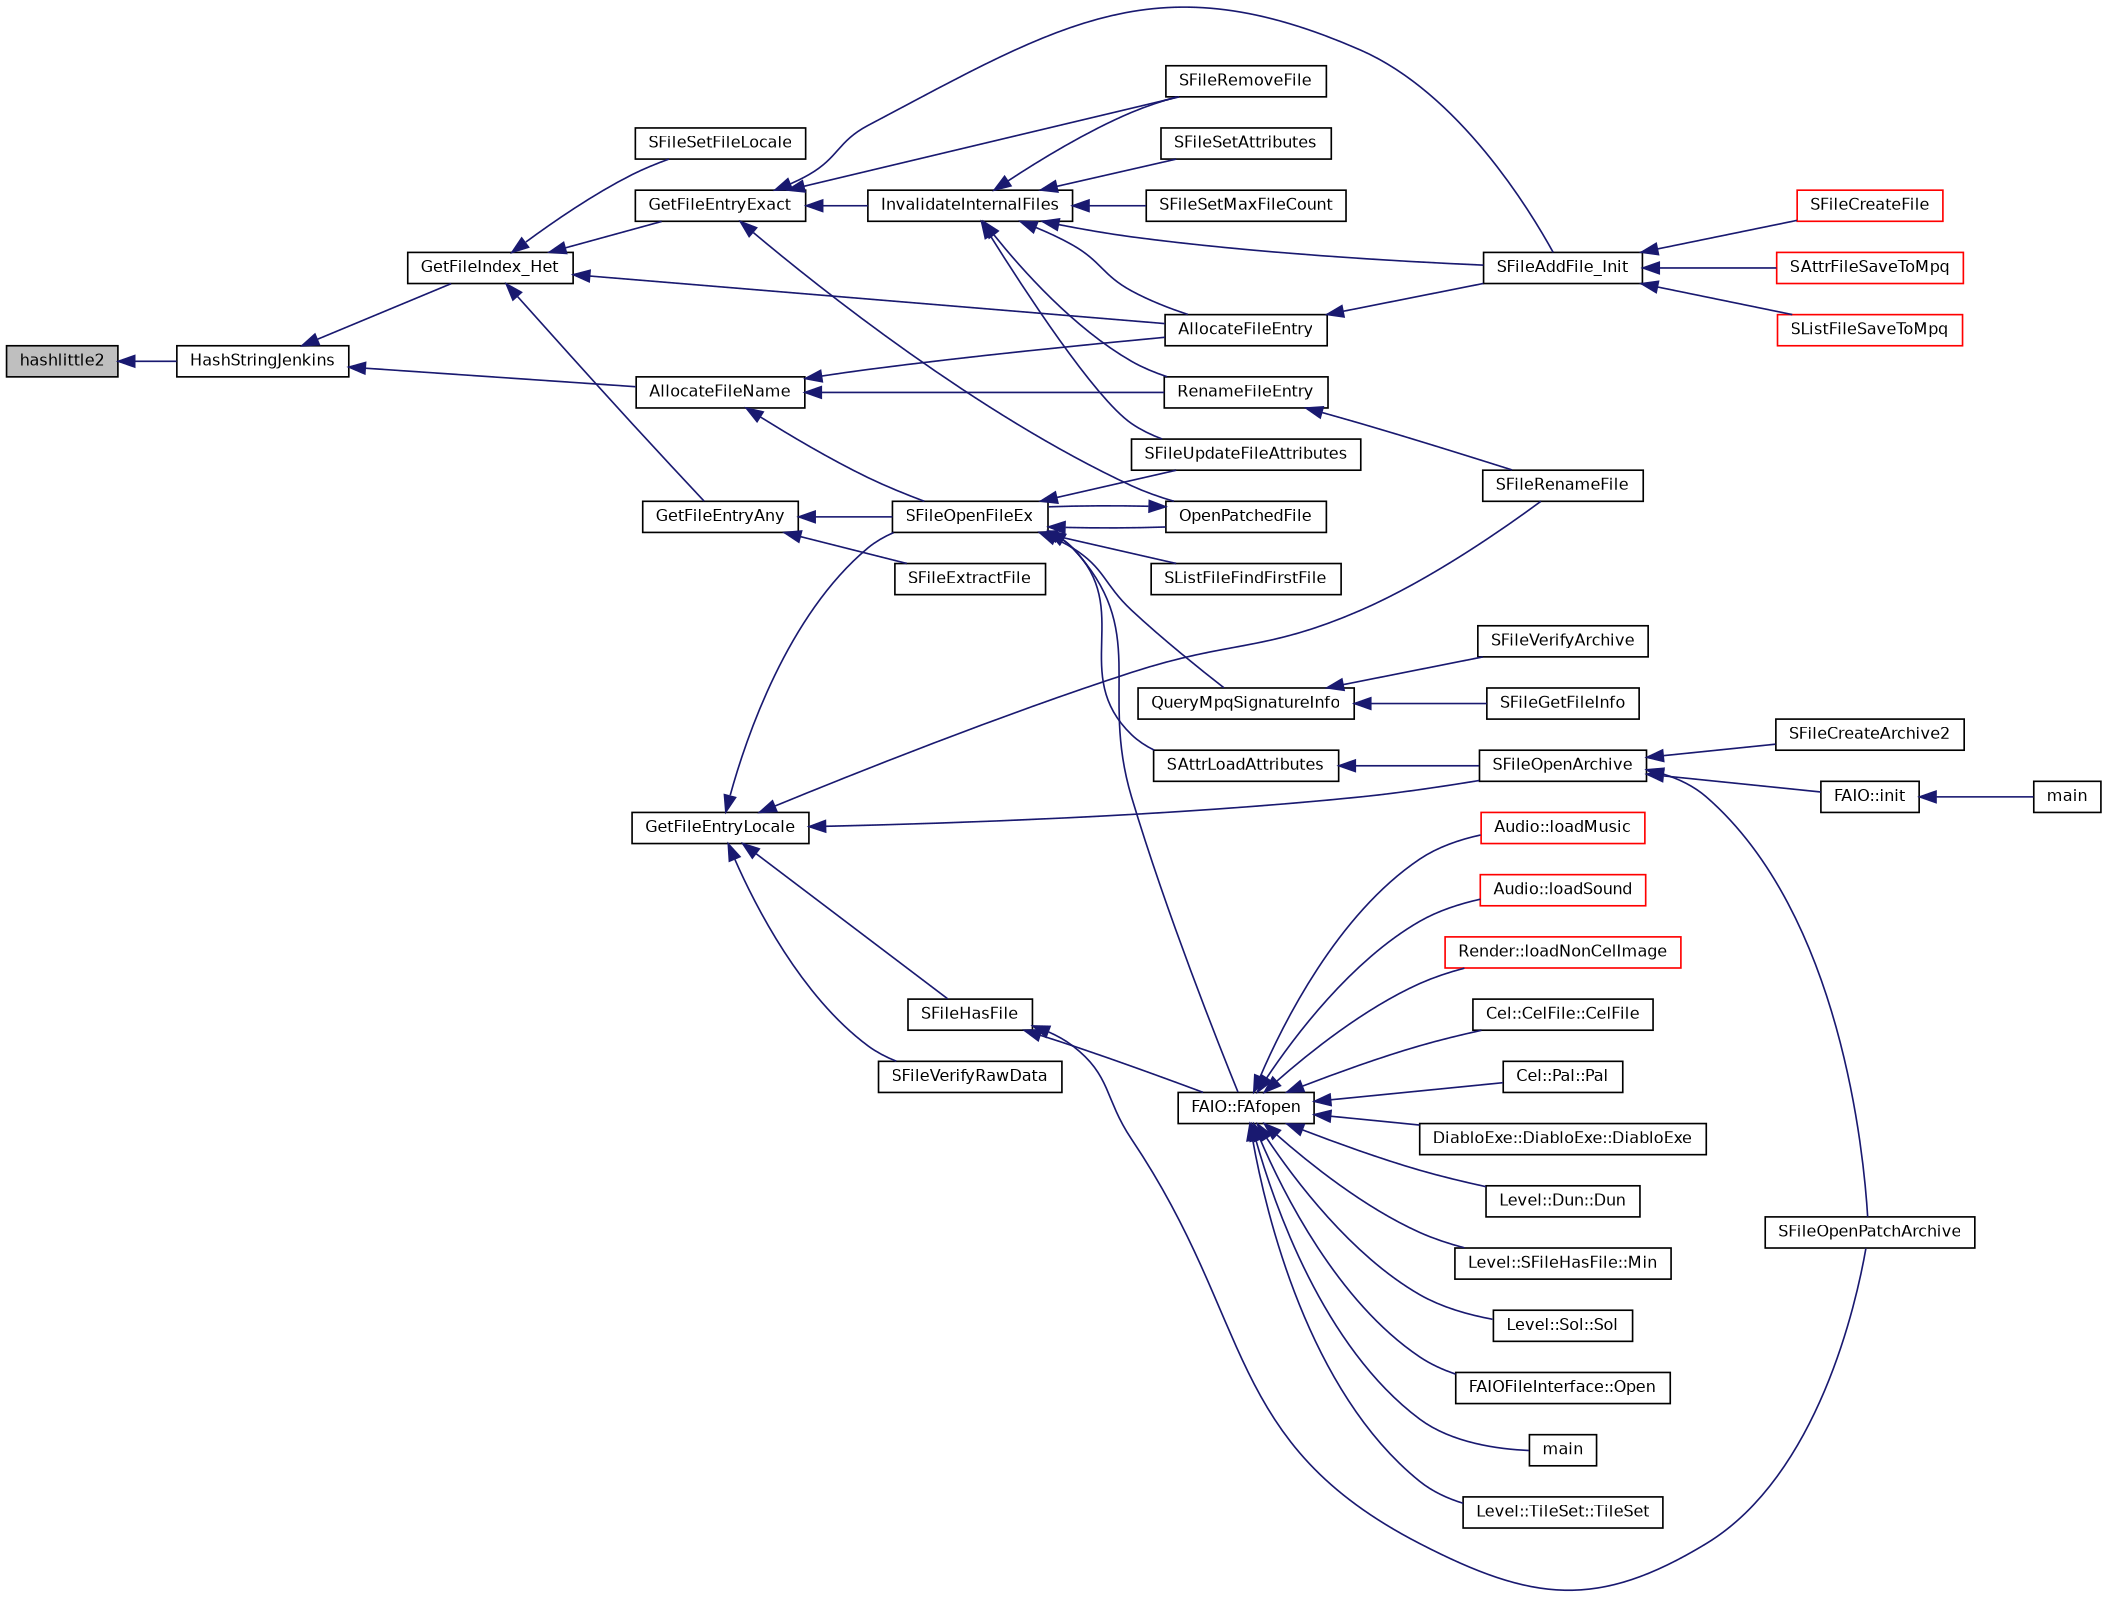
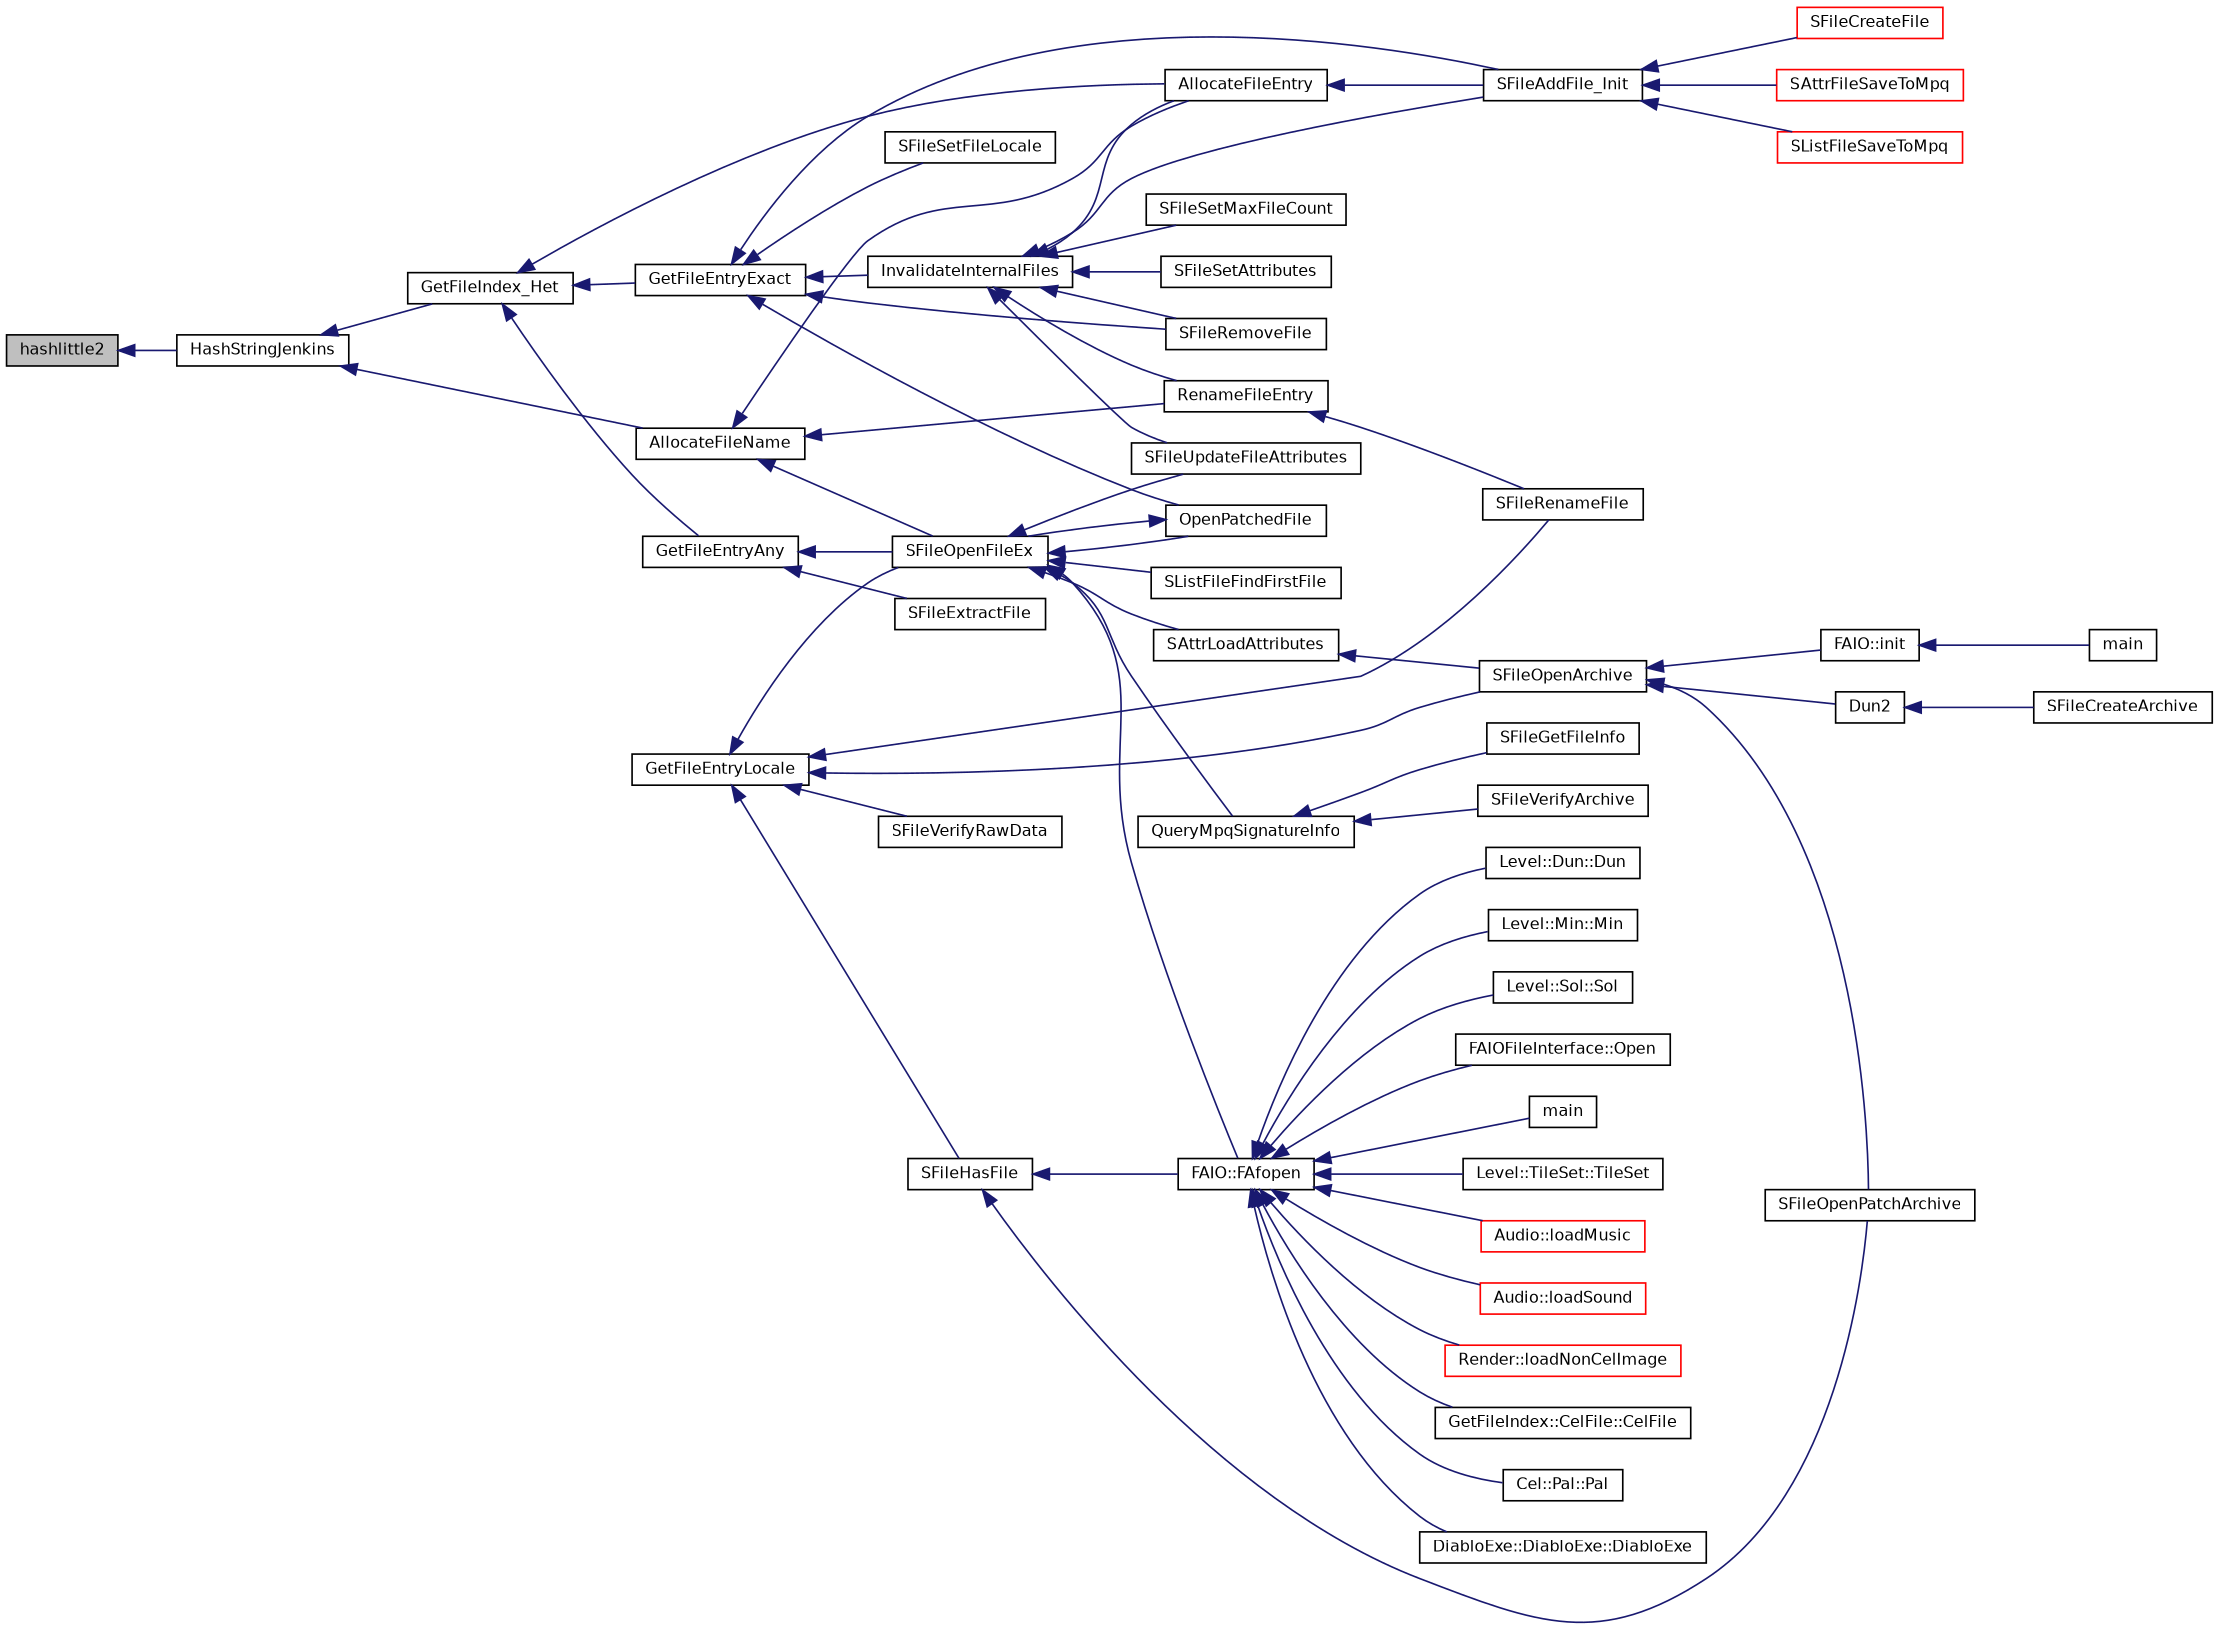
(595, 196) -> (837, 203)
none -> (2123, 707)
(1870, 735) -> (1870, 707)
(1563, 1015) -> (1563, 1423)
(1563, 1264) -> (1563, 925)
